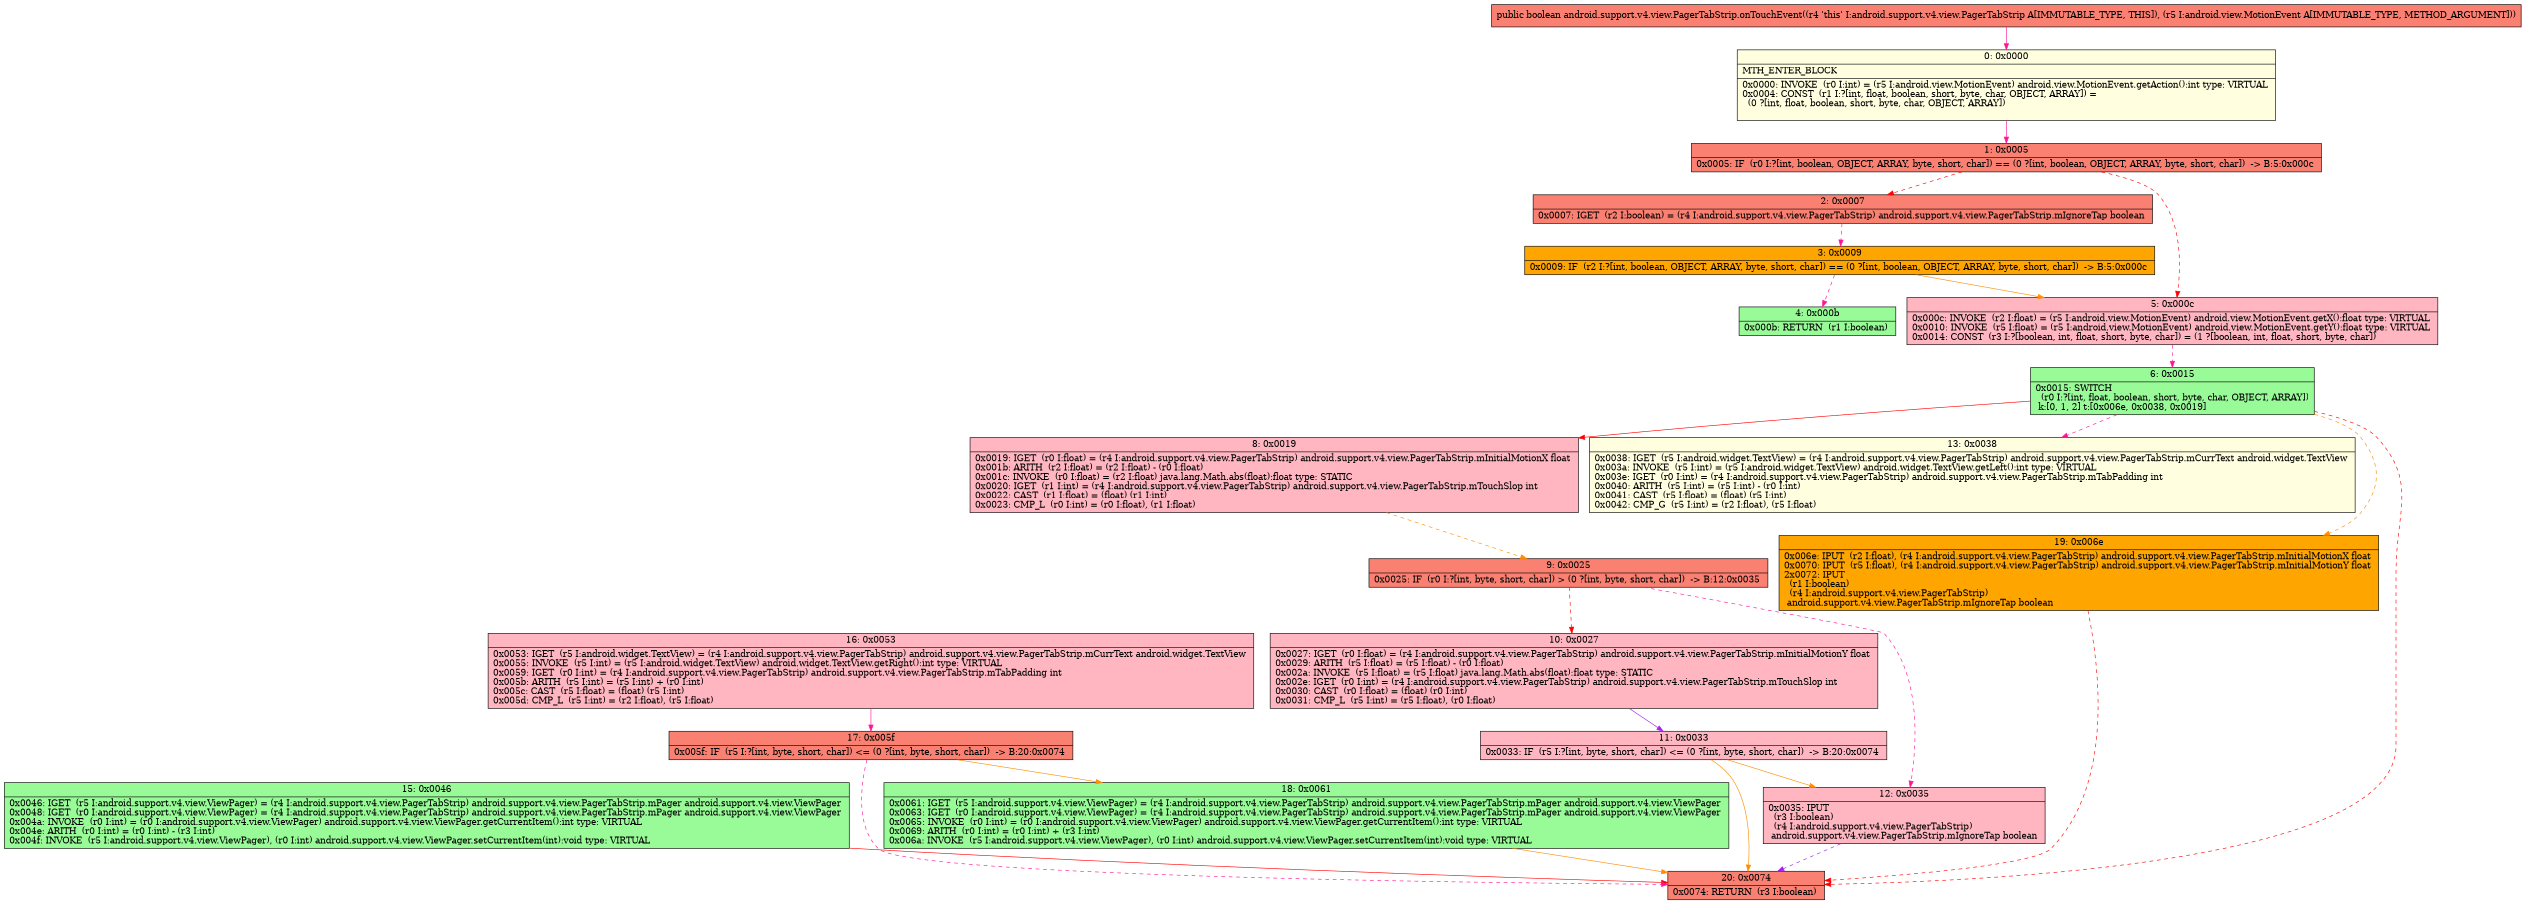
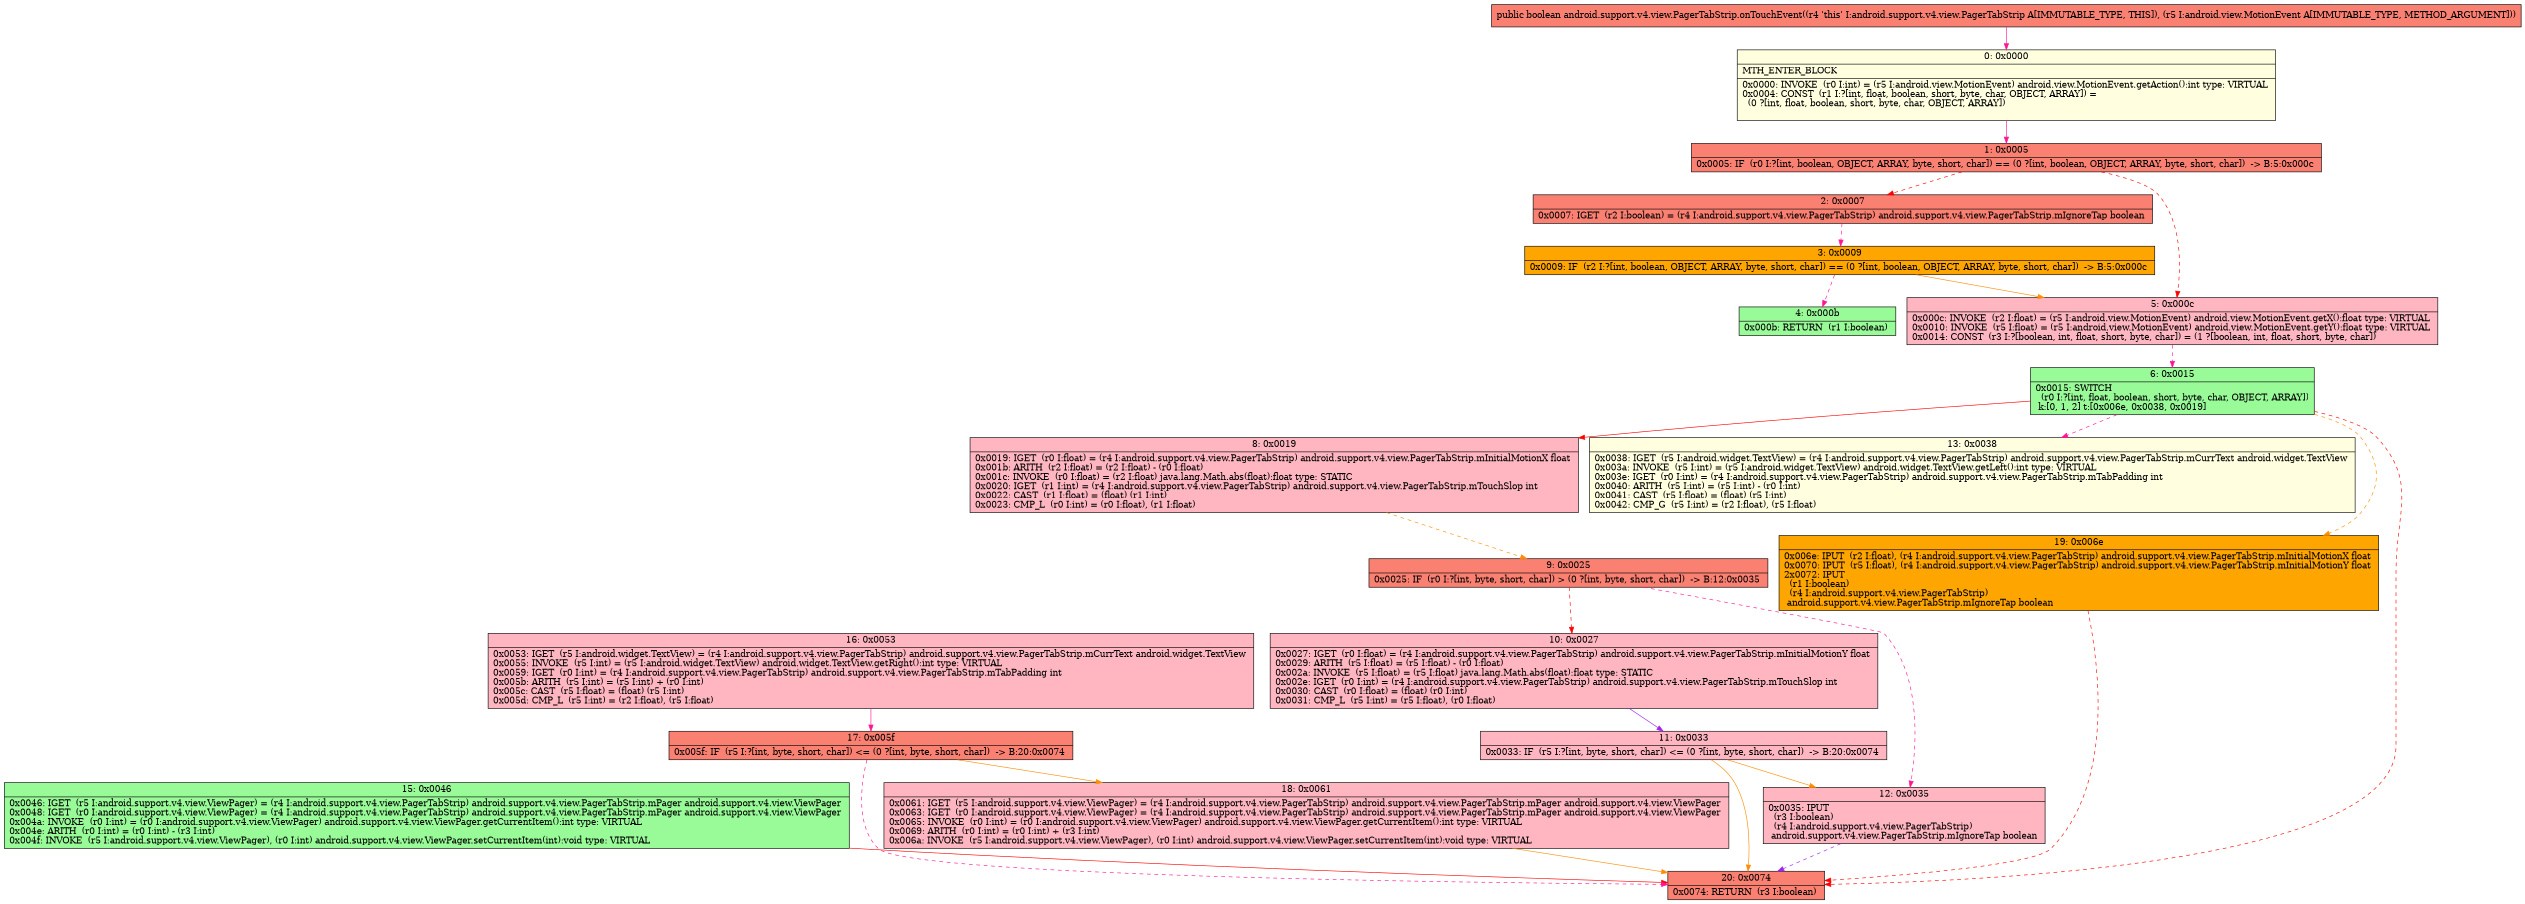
(1306, 815) -> (1306, 815)
